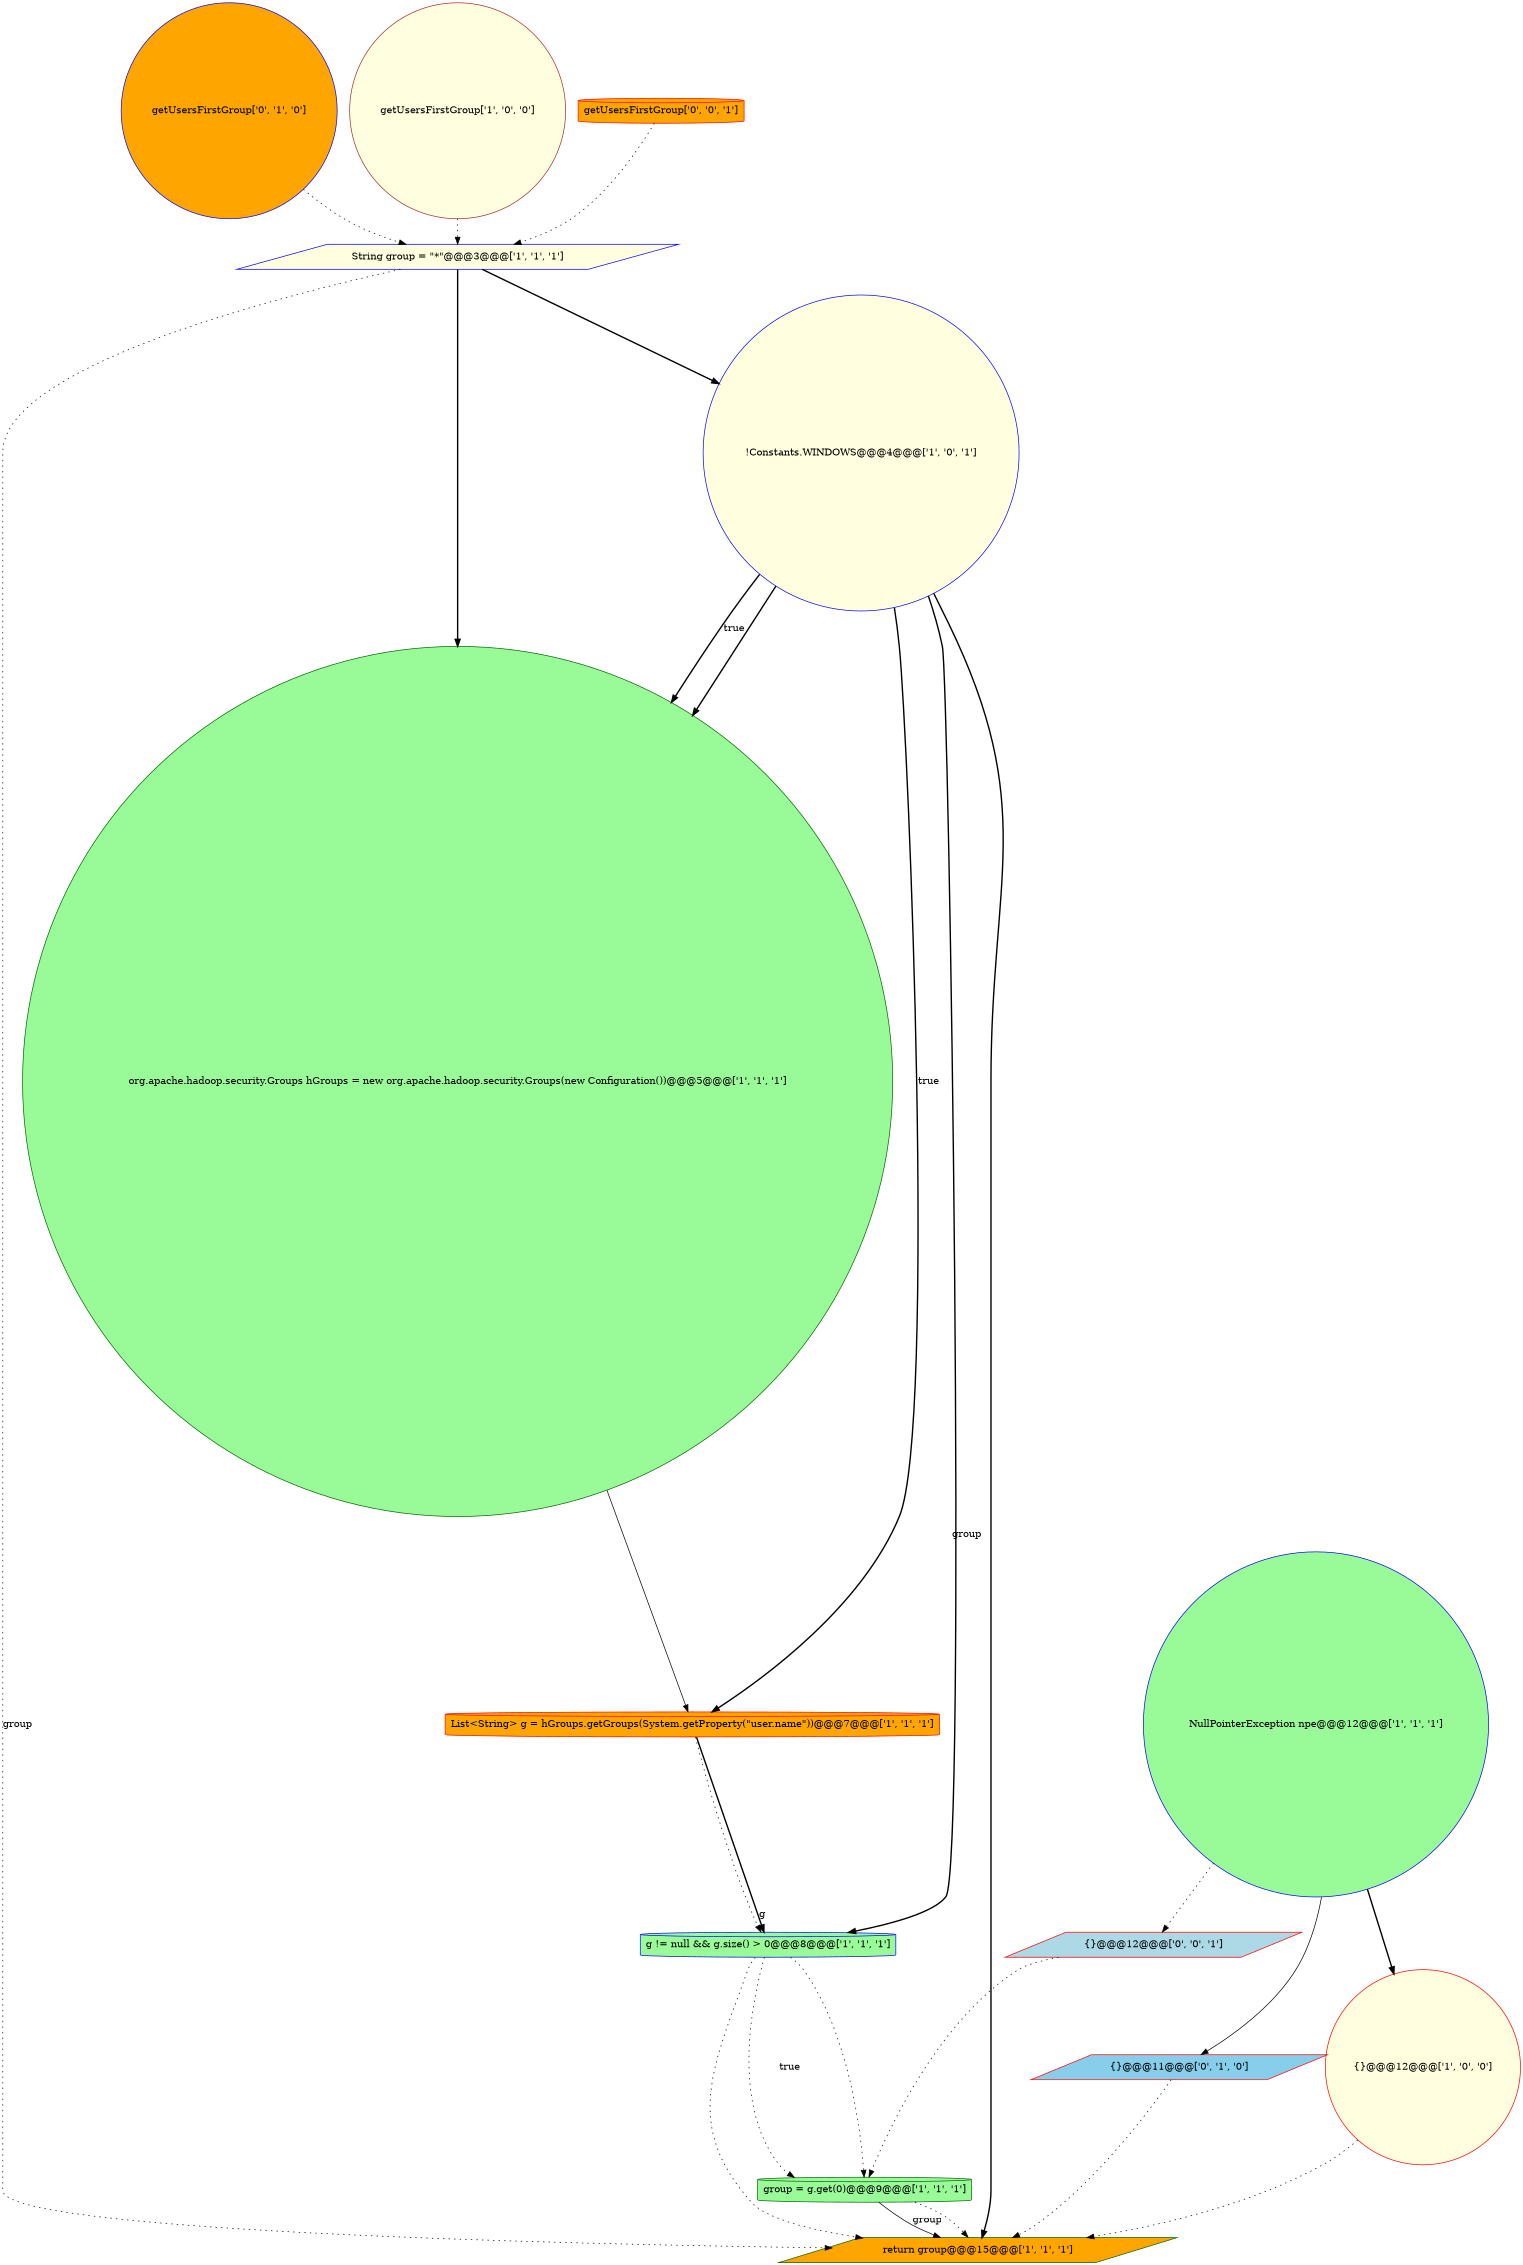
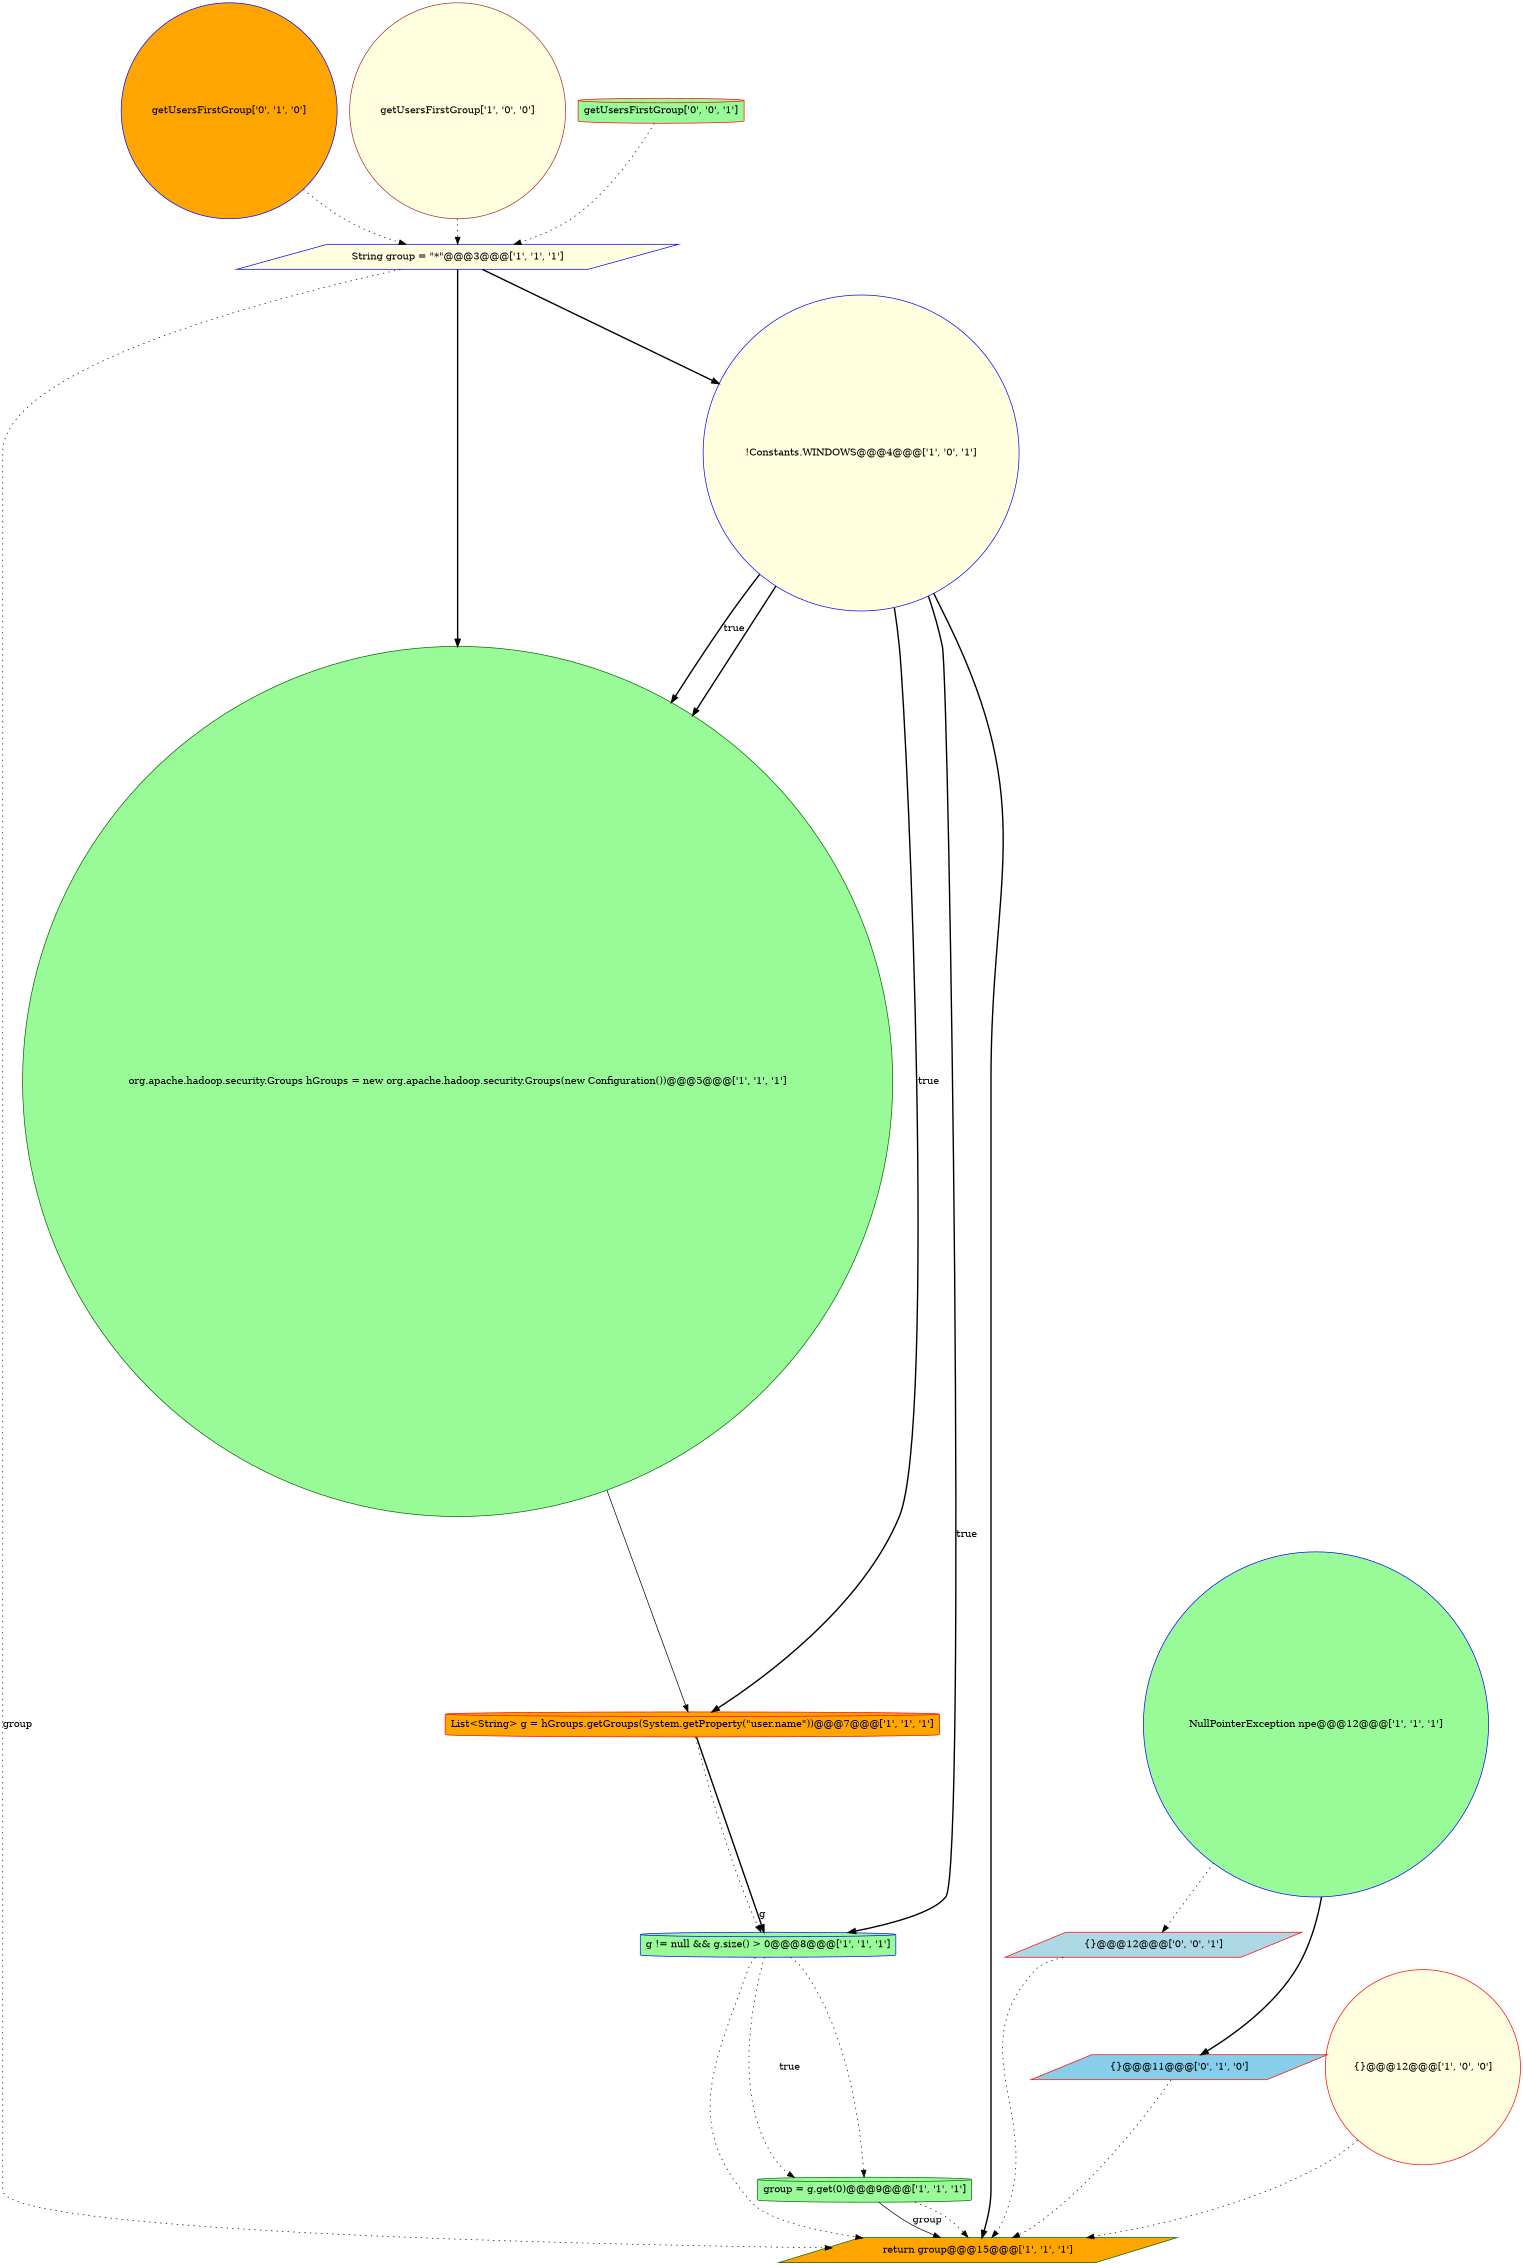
(661, 111) -> (661, 111)
(967, 1534) -> (967, 1534)
(1380, 1928) -> none
(1283, 1987) -> (1283, 1987)
(943, 2042) -> (1006, 2083)
